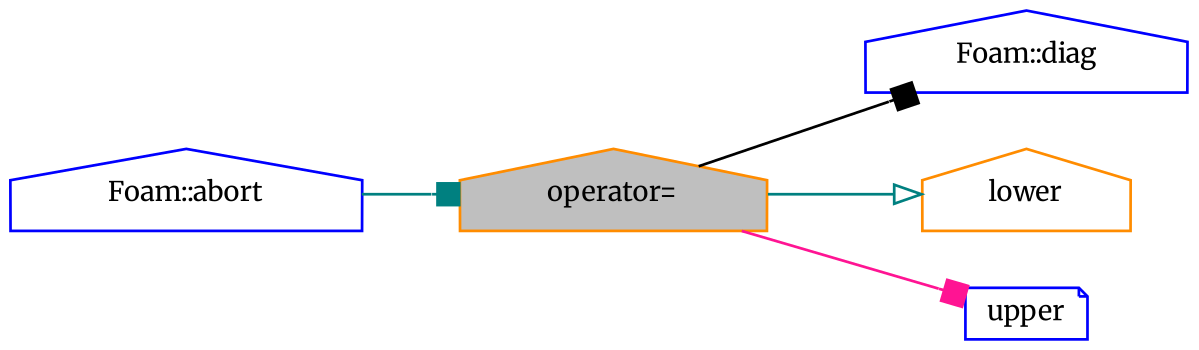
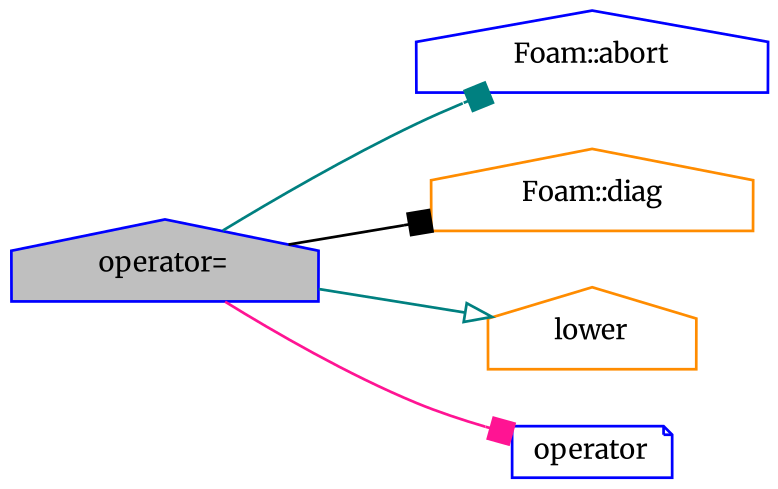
(1026, 56) -> (592, 194)
(397, 194) -> (341, 163)
(613, 194) -> (165, 265)
(1026, 314) -> (592, 452)
